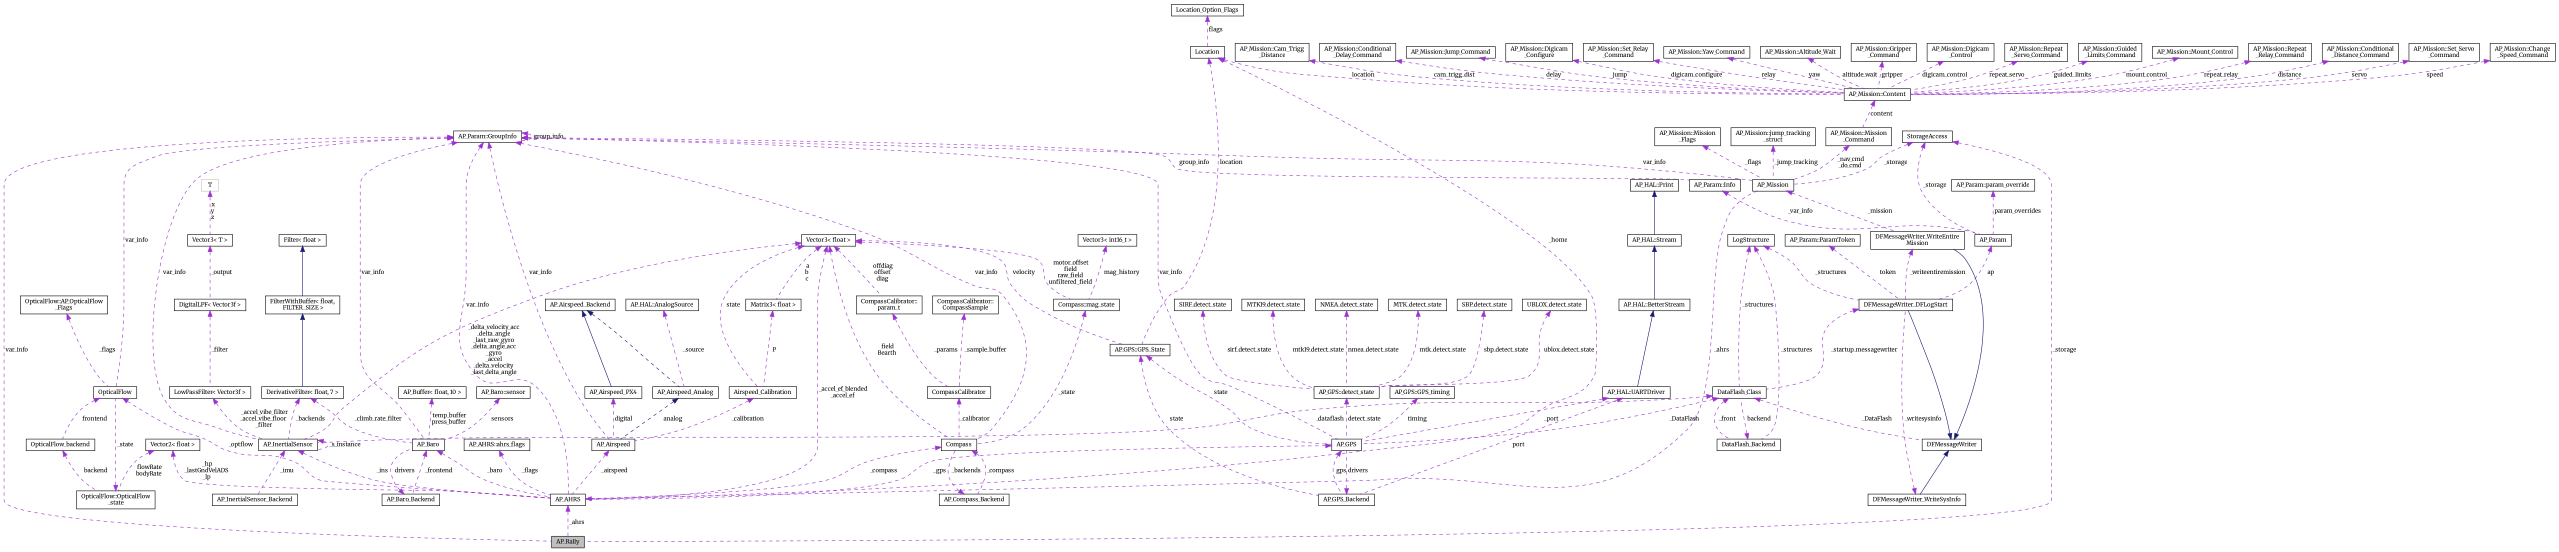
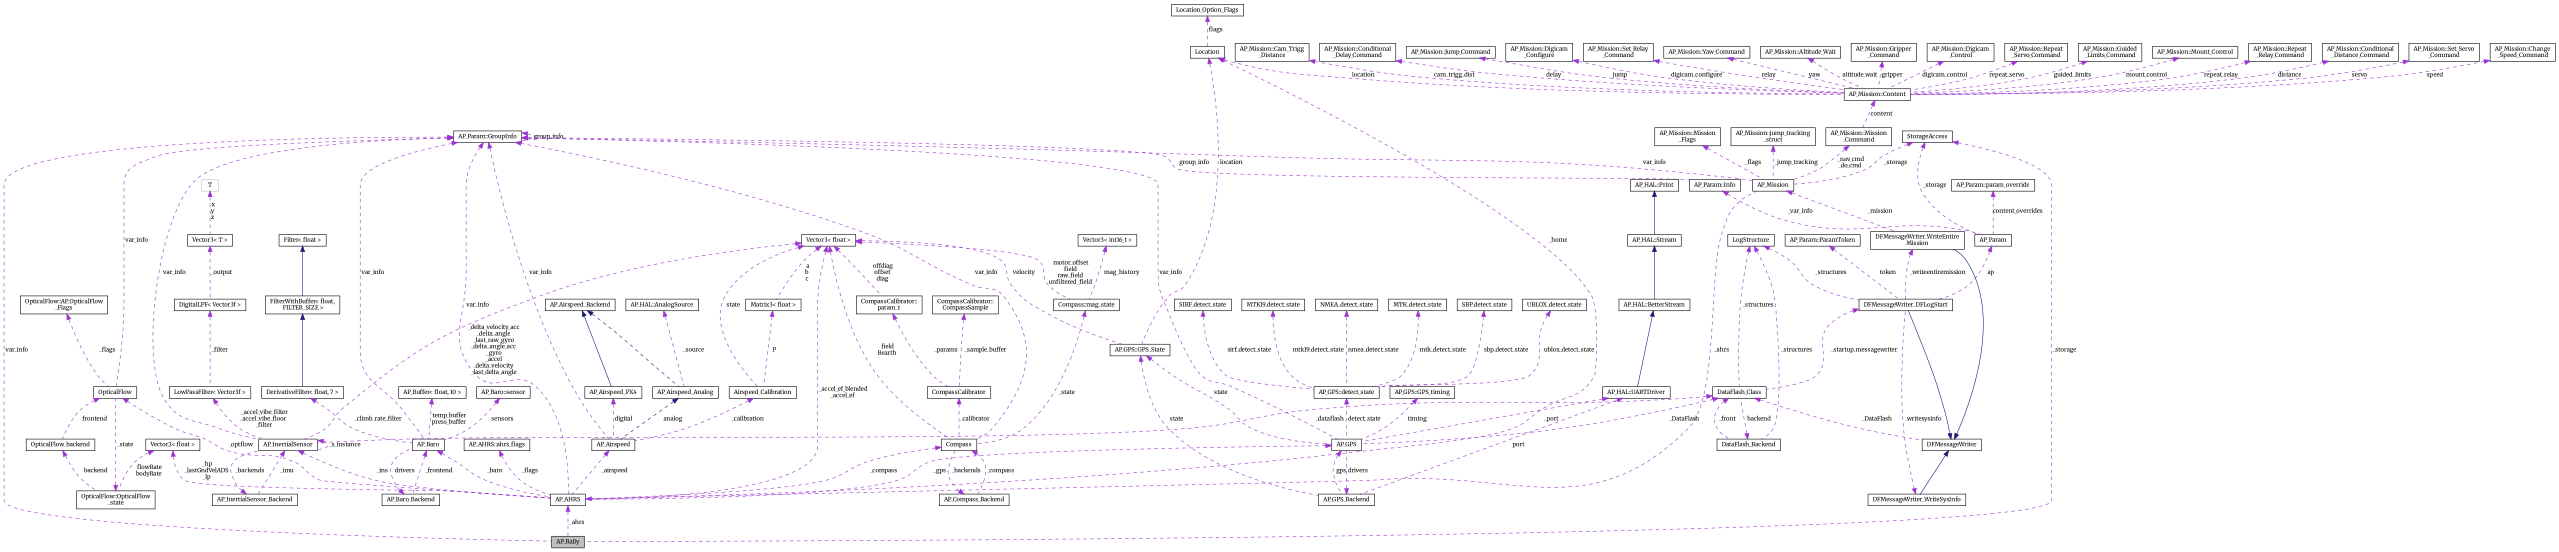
(2017, 211) -> (2017, 211)
(291, 421) -> (233, 463)
